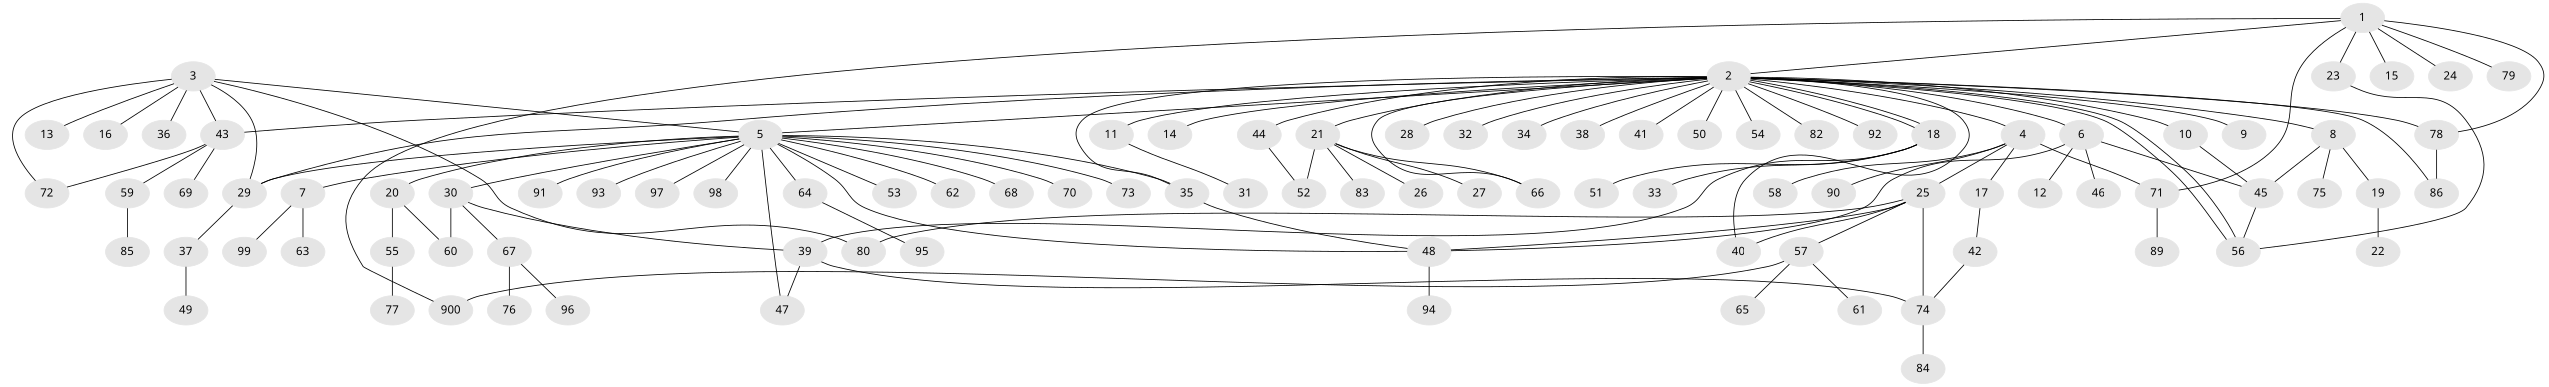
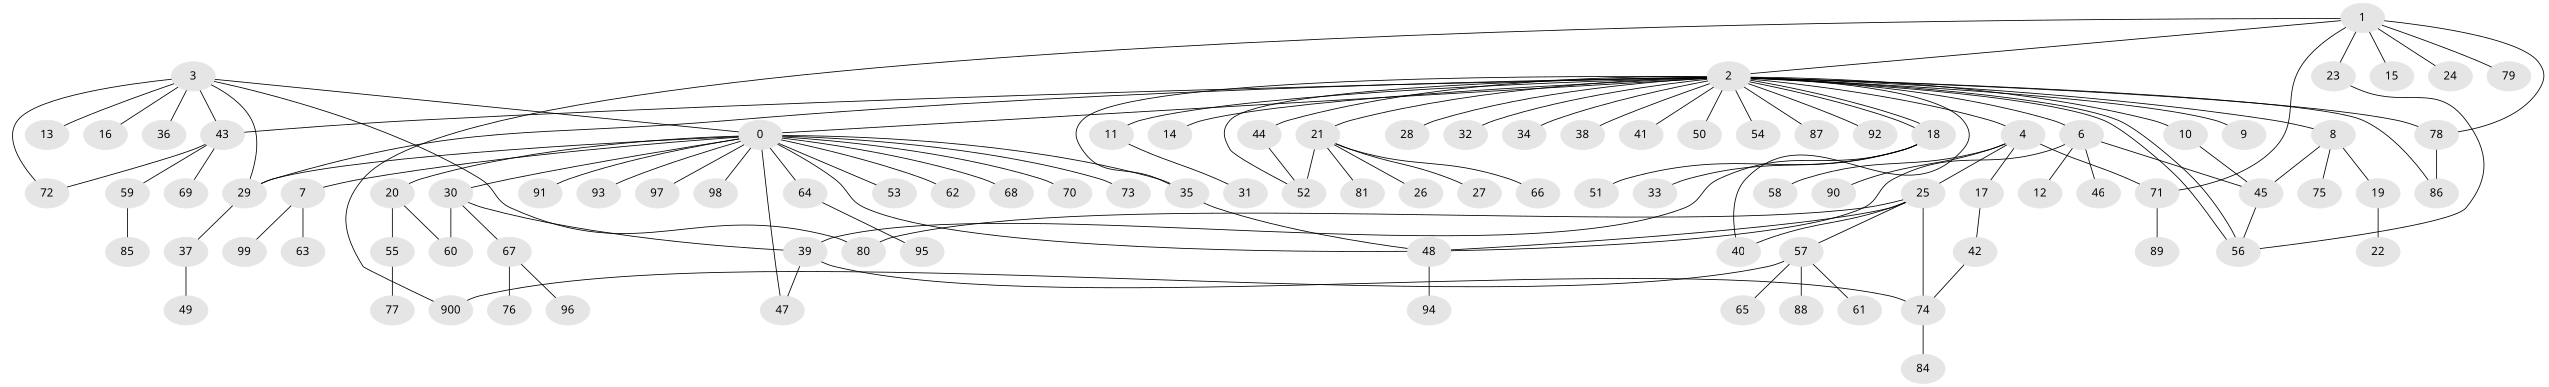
(1376, 123) -> (1417, 88)
(760, 135) -> (760, 135)
(1817, 135) -> (1817, 135)
(1362, 193) -> (1362, 193)
none -> (1801, 310)
